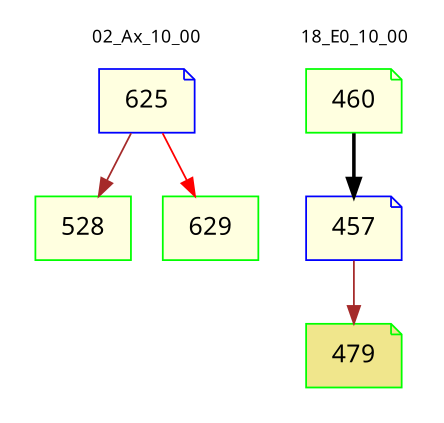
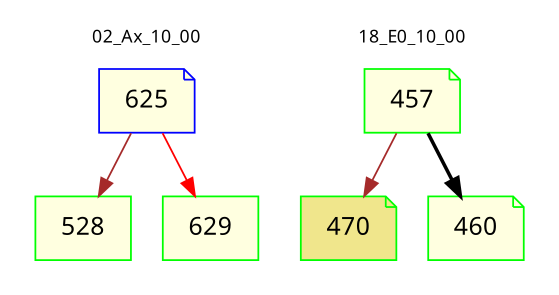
(354, 156) -> (440, 157)
(354, 228) -> (412, 101)
(354, 356) -> (349, 228)
